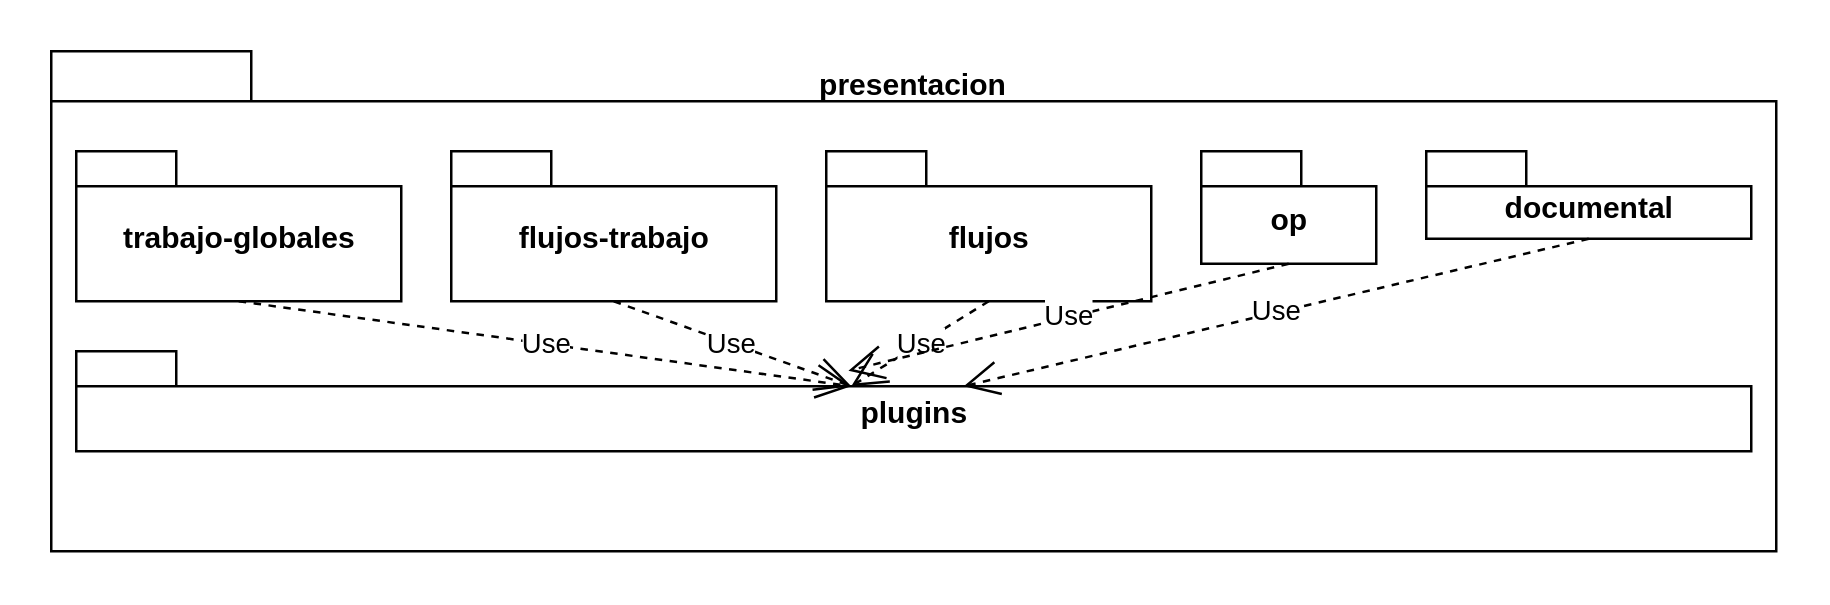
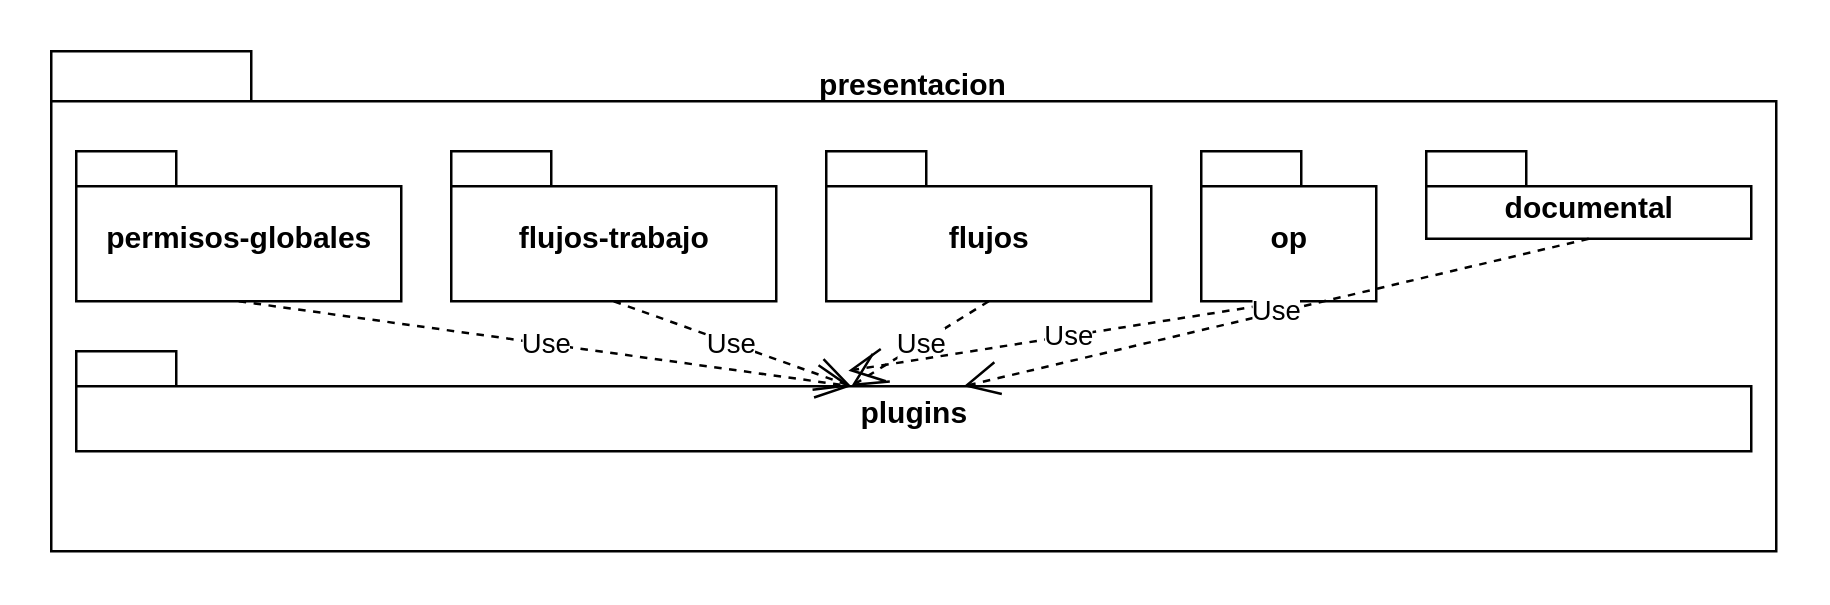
(1289, 208) -> (1289, 226)
(240, 239) -> (240, 239)
